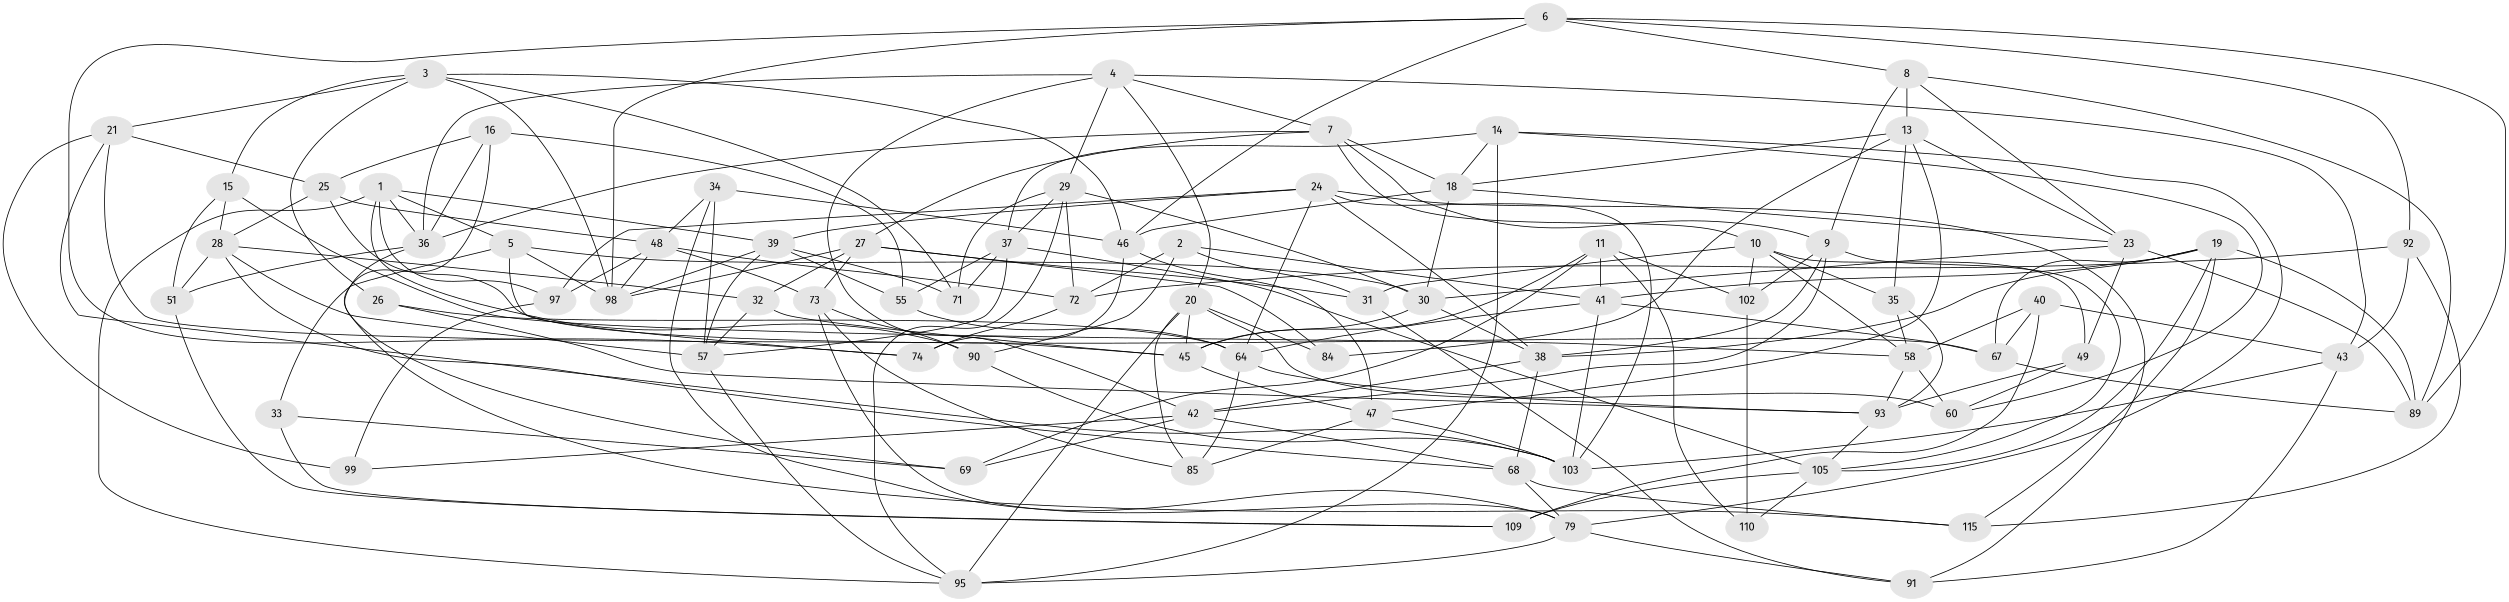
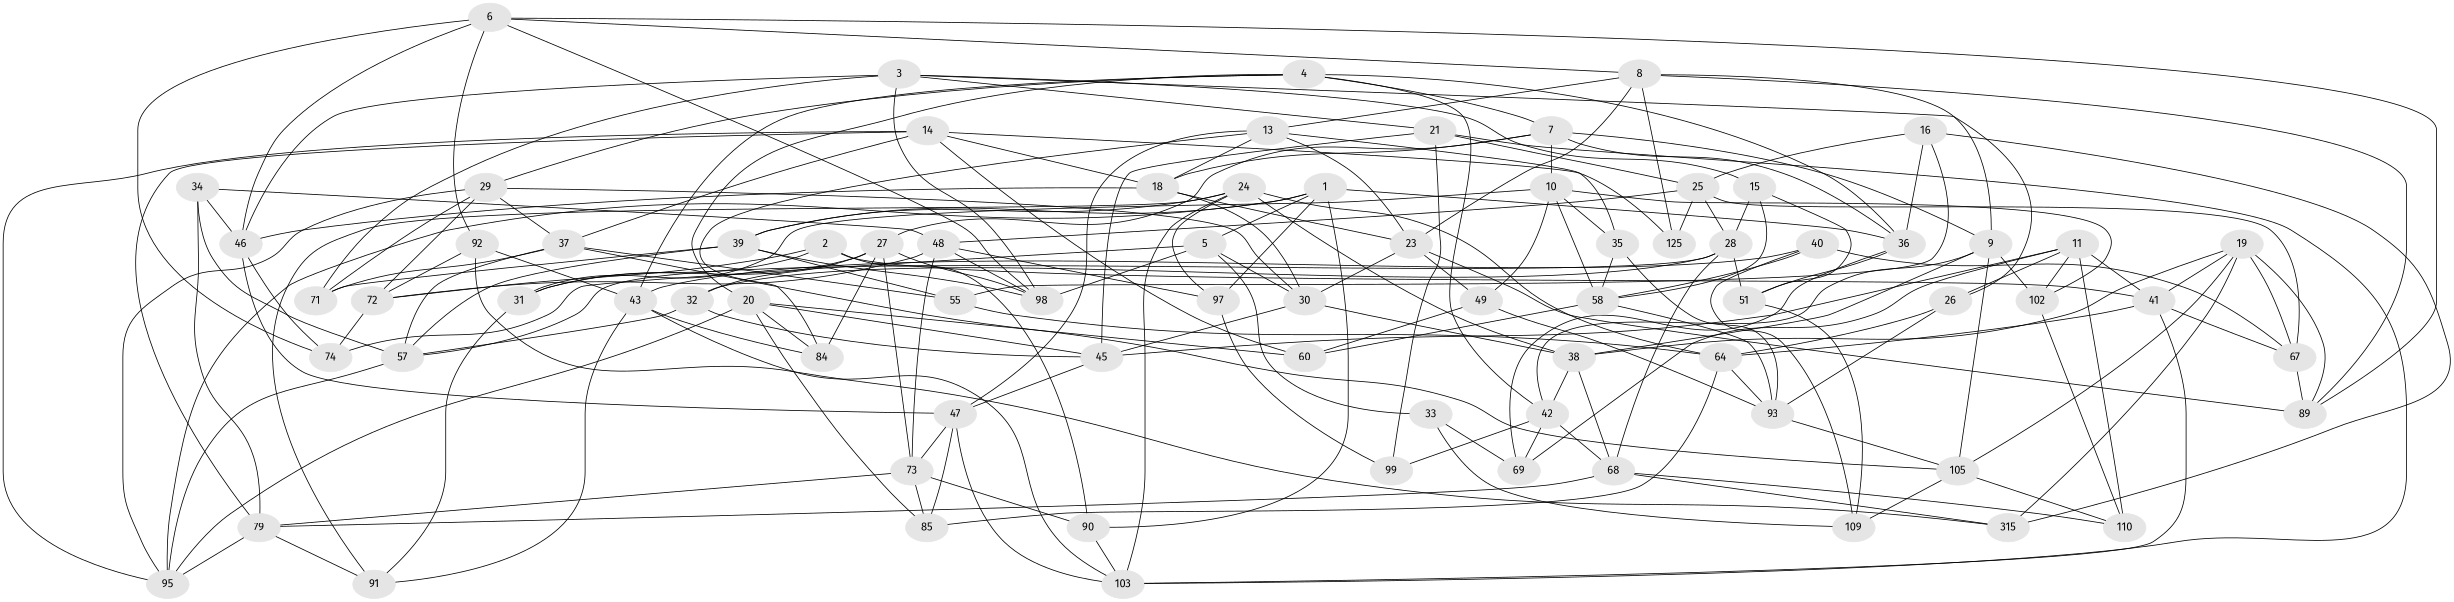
none -> (1674, 244)
none -> (2019, 270)
none -> (726, 334)
none -> (934, 443)
none -> (1870, 495)
(1970, 528) -> (2008, 528)
